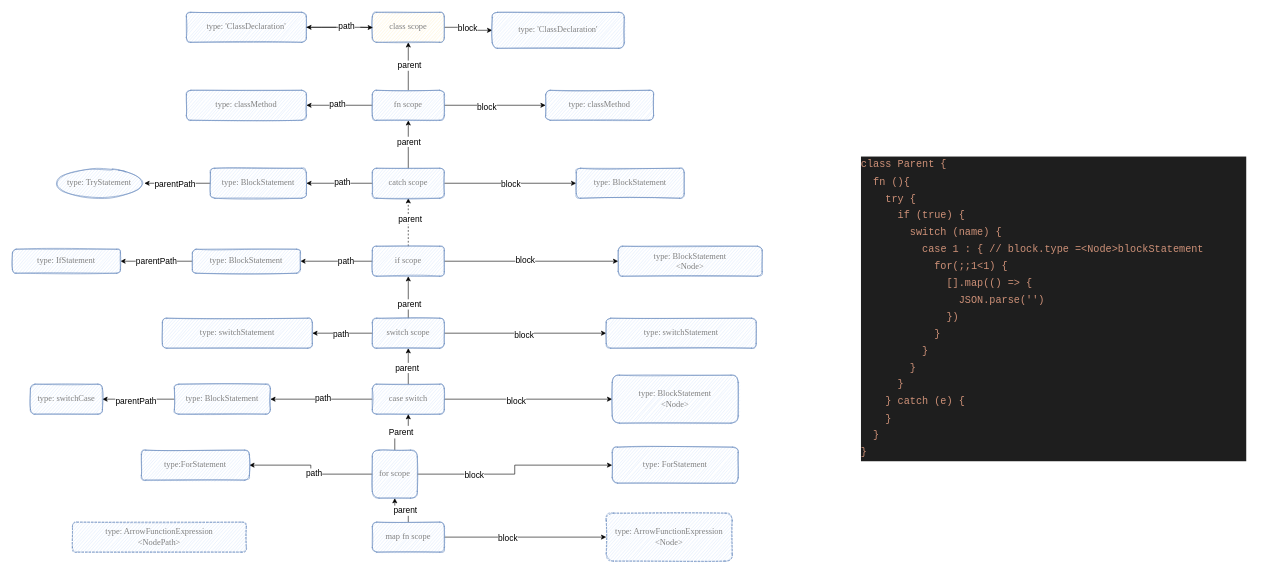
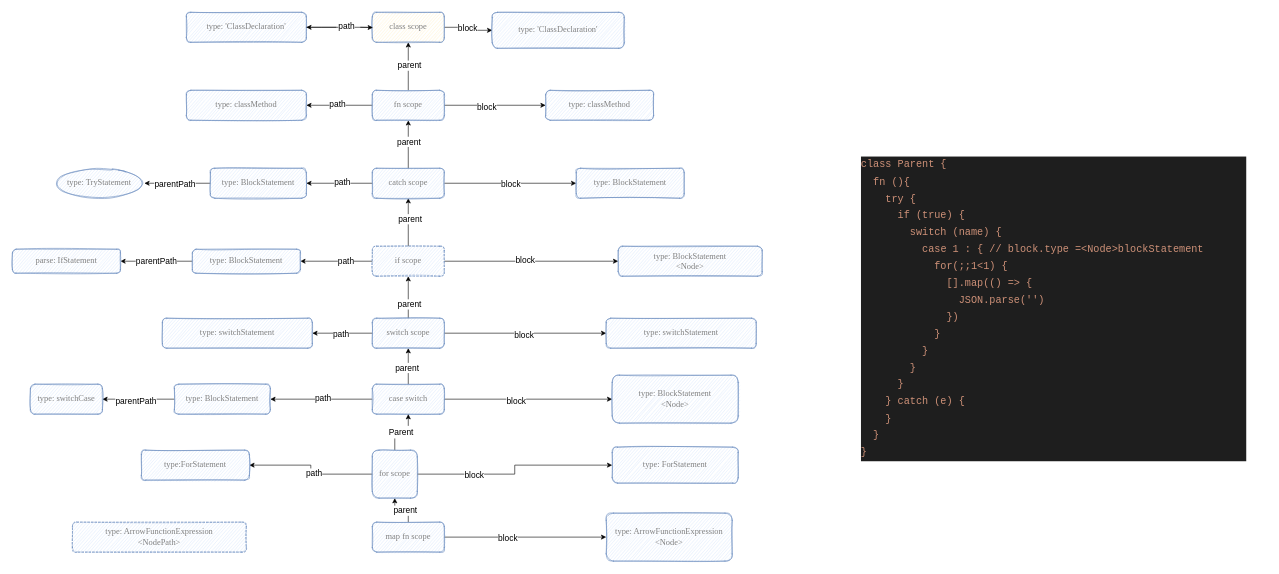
(408, 234) -> (408, 234)
(66, 261) -> (66, 261)
(408, 261) -> (408, 261)
(669, 537) -> (669, 537)
